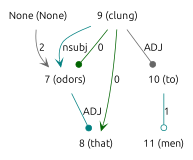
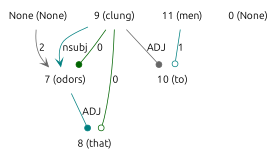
none -> (248, 16)
(112, 77) -> (111, 78)
(164, 109) -> (178, 45)
